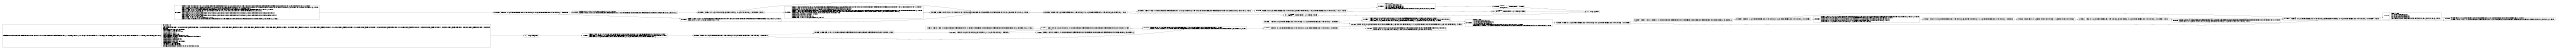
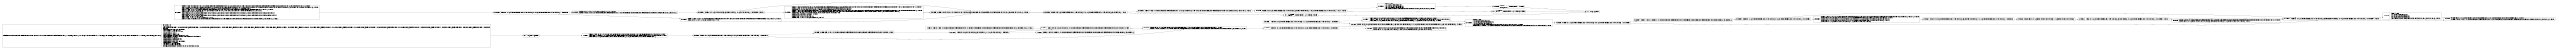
(533, 36) -> (533, 36)
